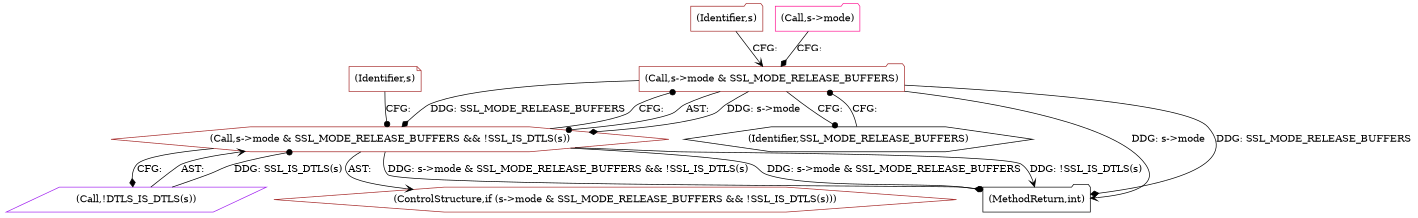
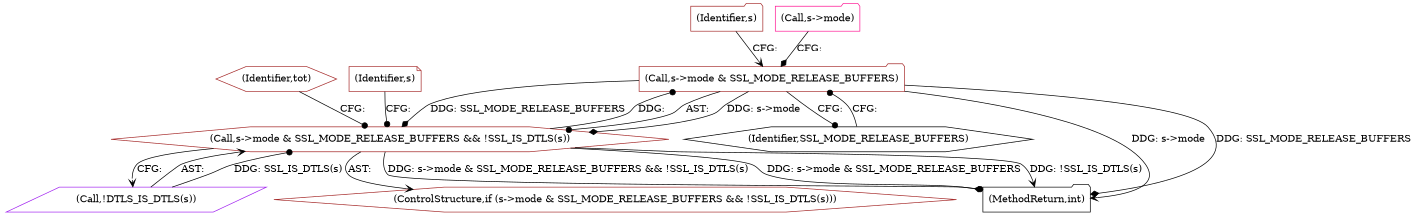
none -> (276, 79)
(653, 109) -> (653, 109)
(167, 154) -> (167, 154)
